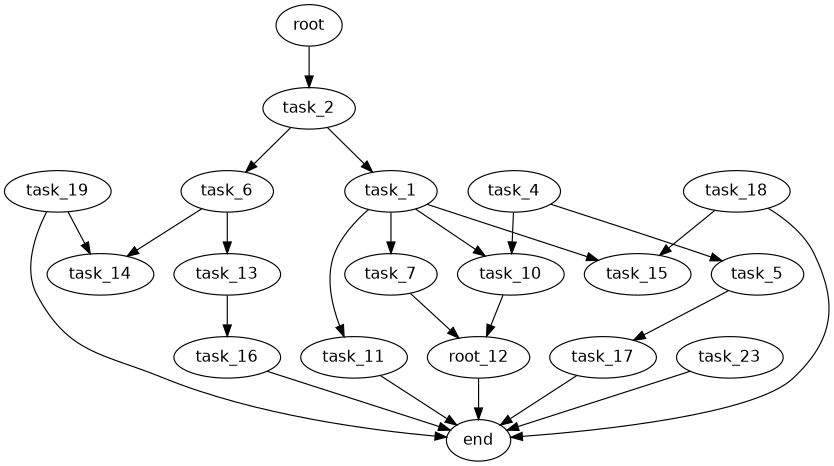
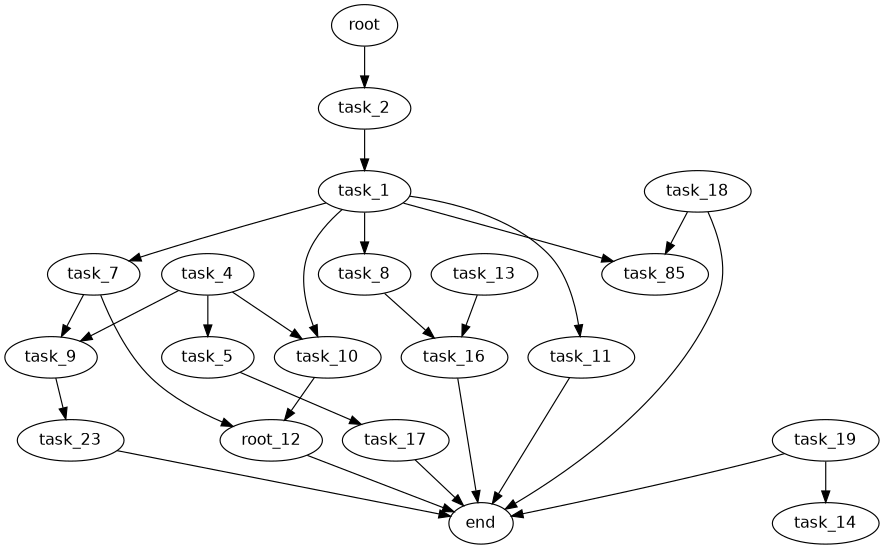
(227, 191) -> none
none -> (365, 274)
(638, 274) -> (655, 274)
none -> (51, 357)
